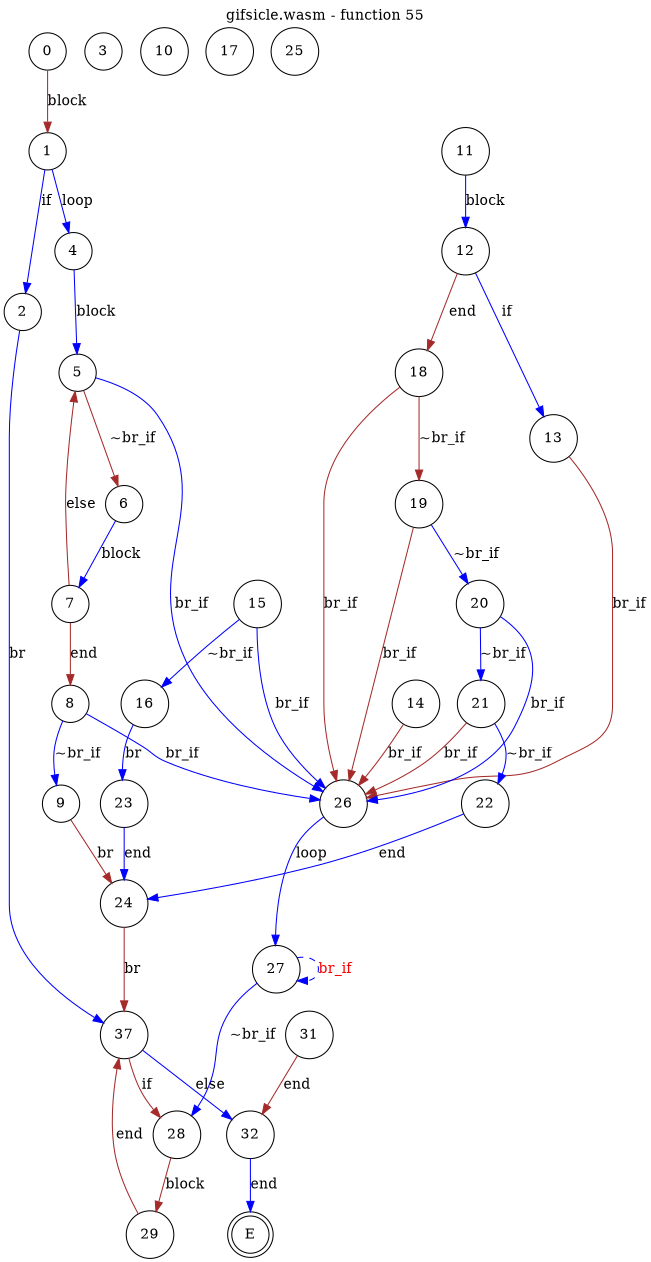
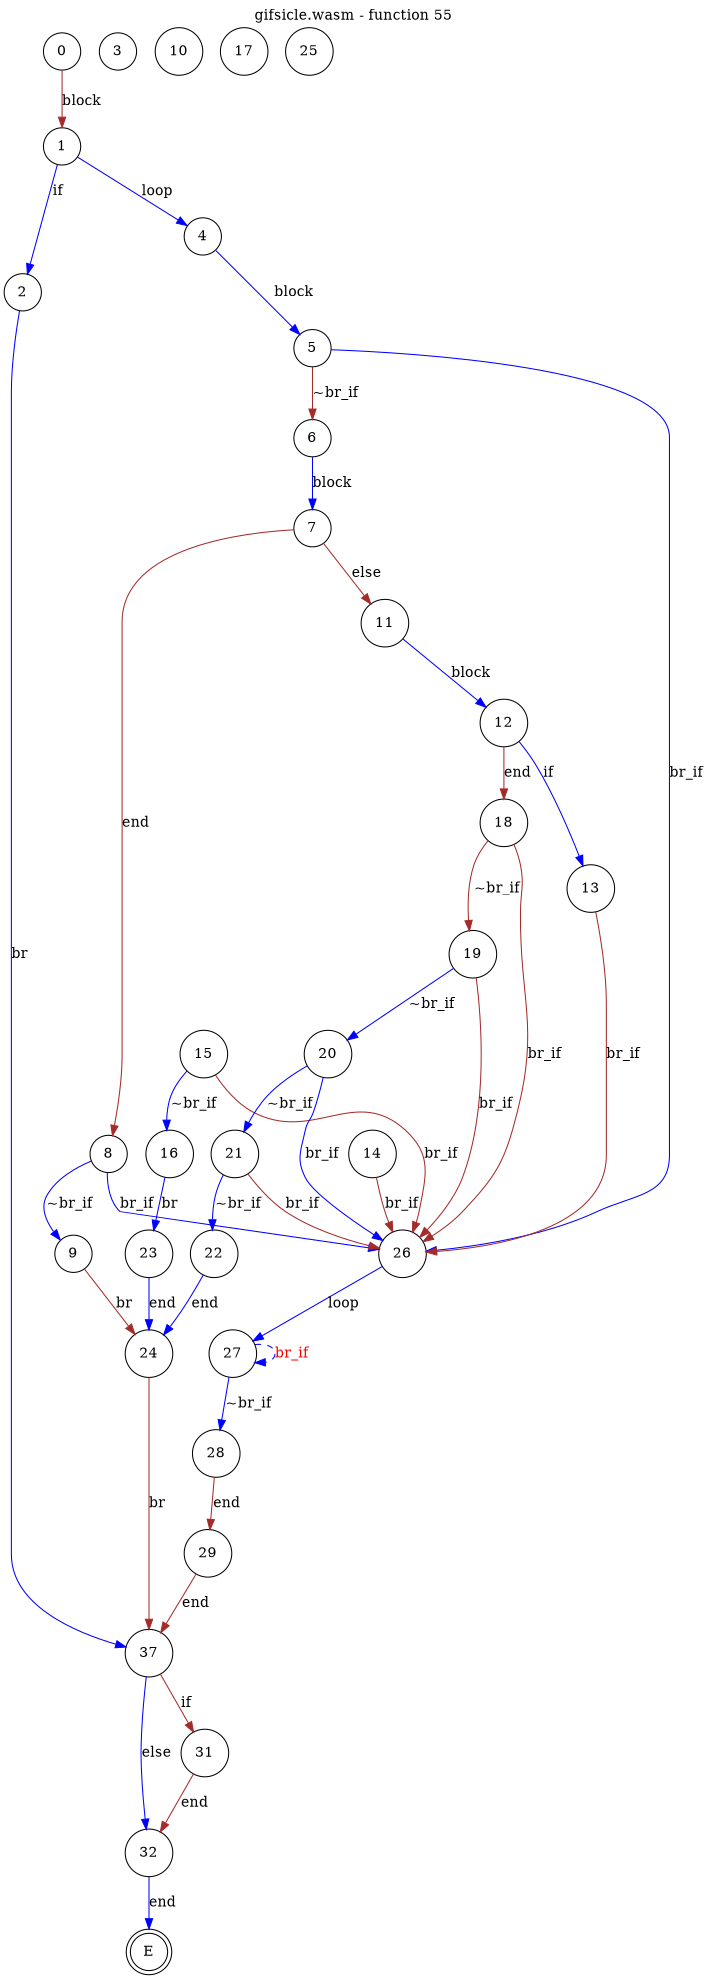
(66, 493) -> (344, 569)
(269, 712) -> (353, 1113)
(138, 1085) -> (174, 1698)
(185, 1185) -> (227, 1503)
